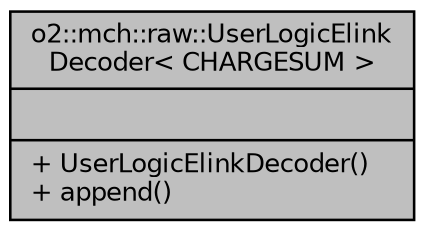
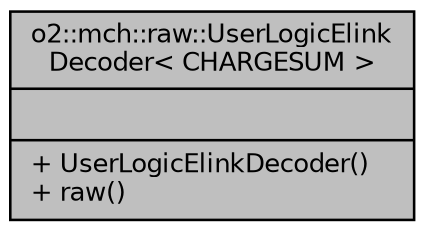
(102, 193) -> (78, 193)
